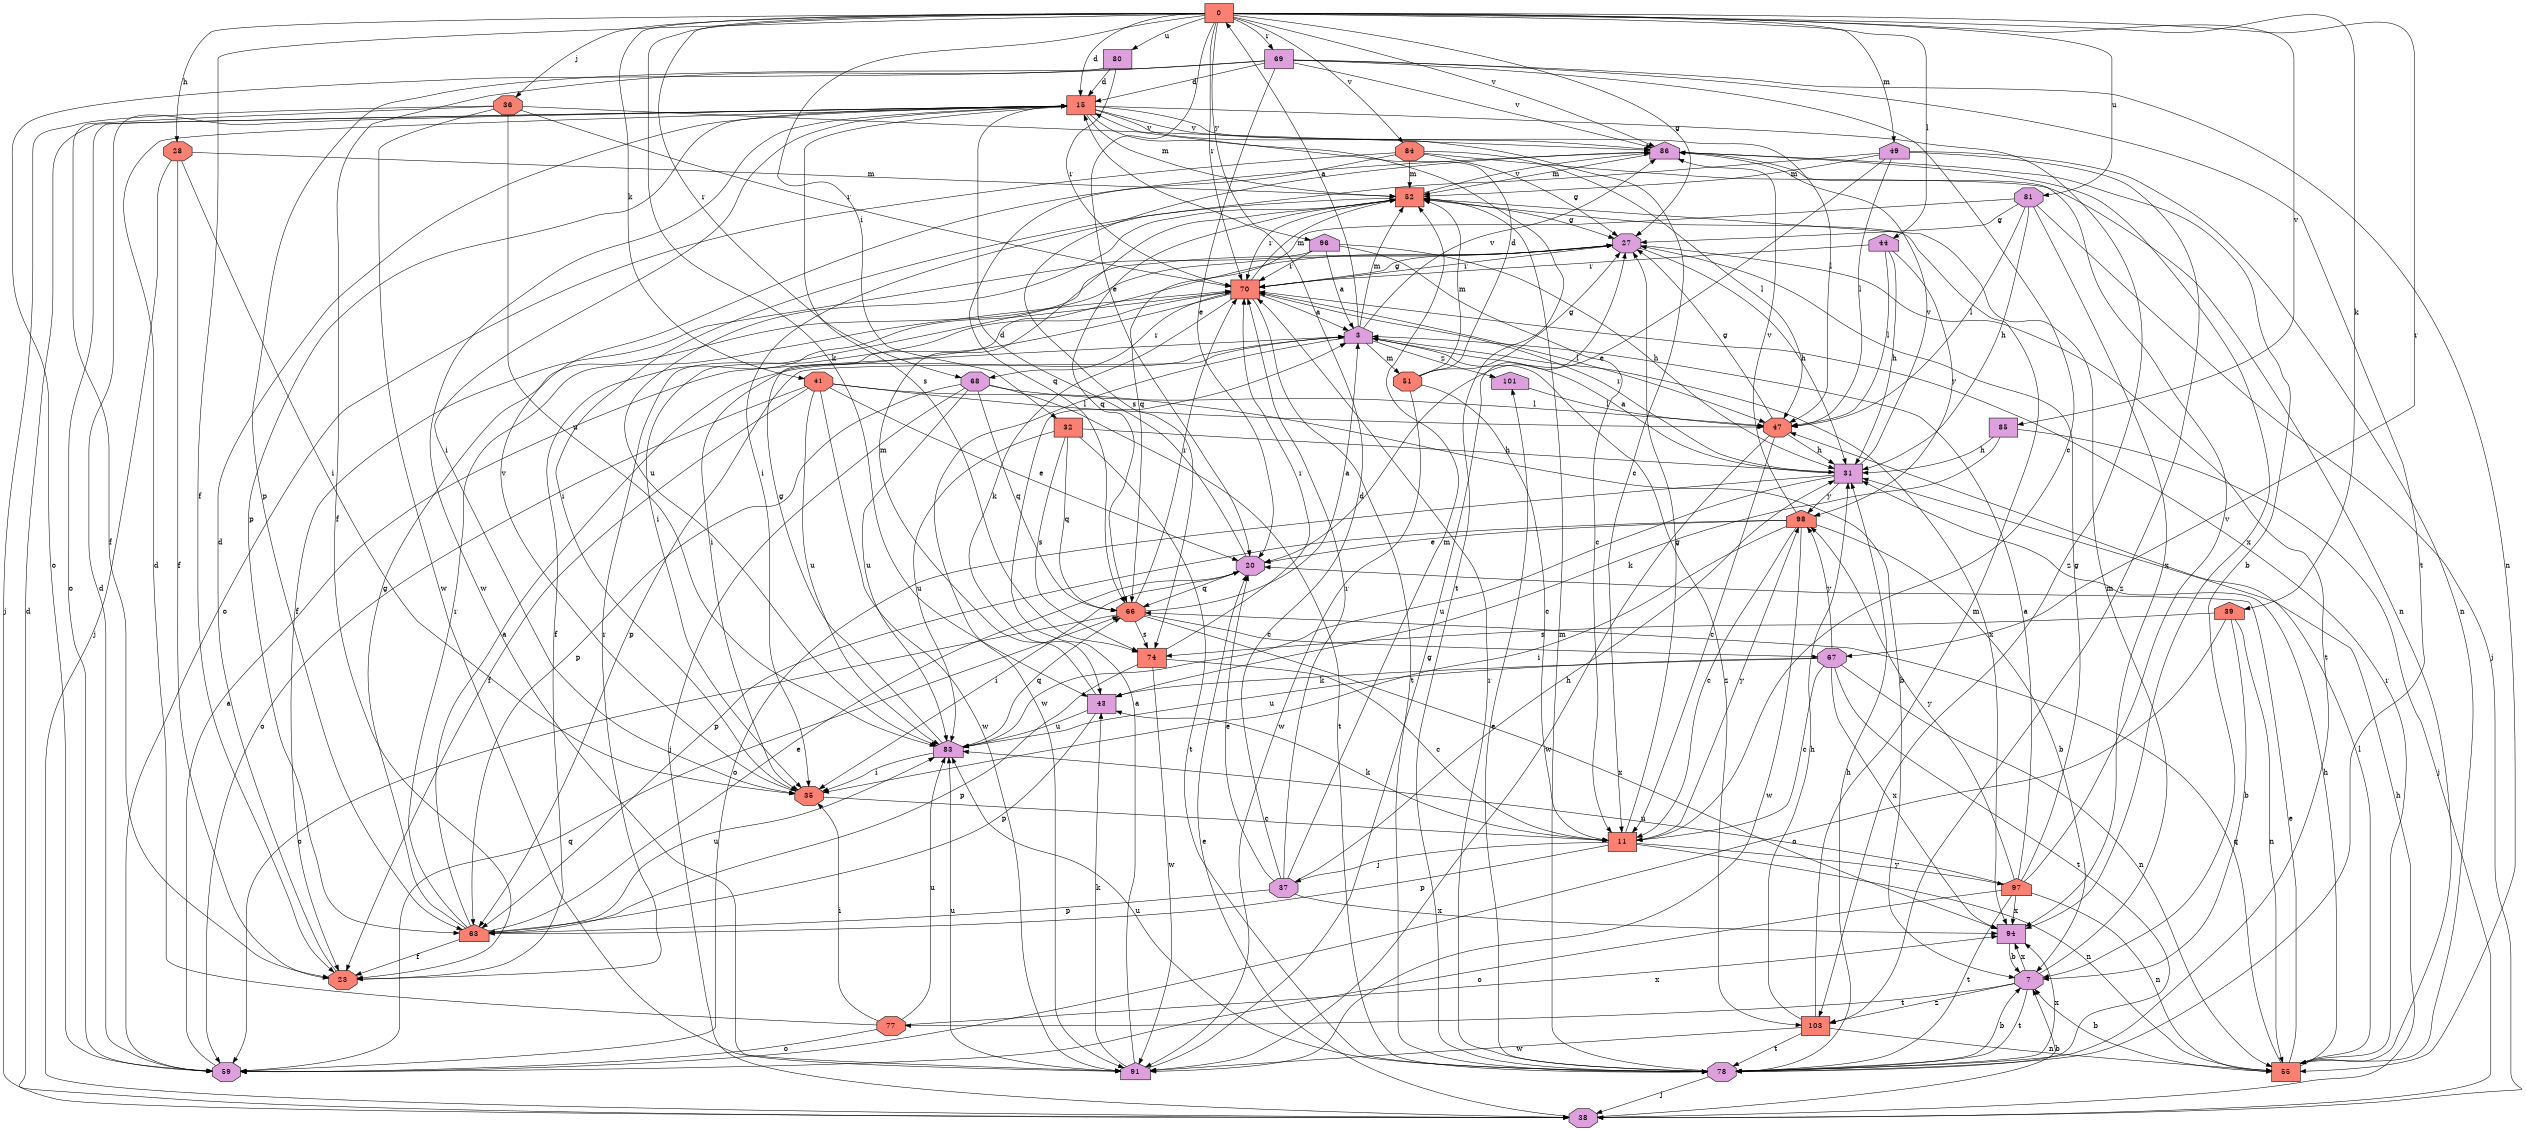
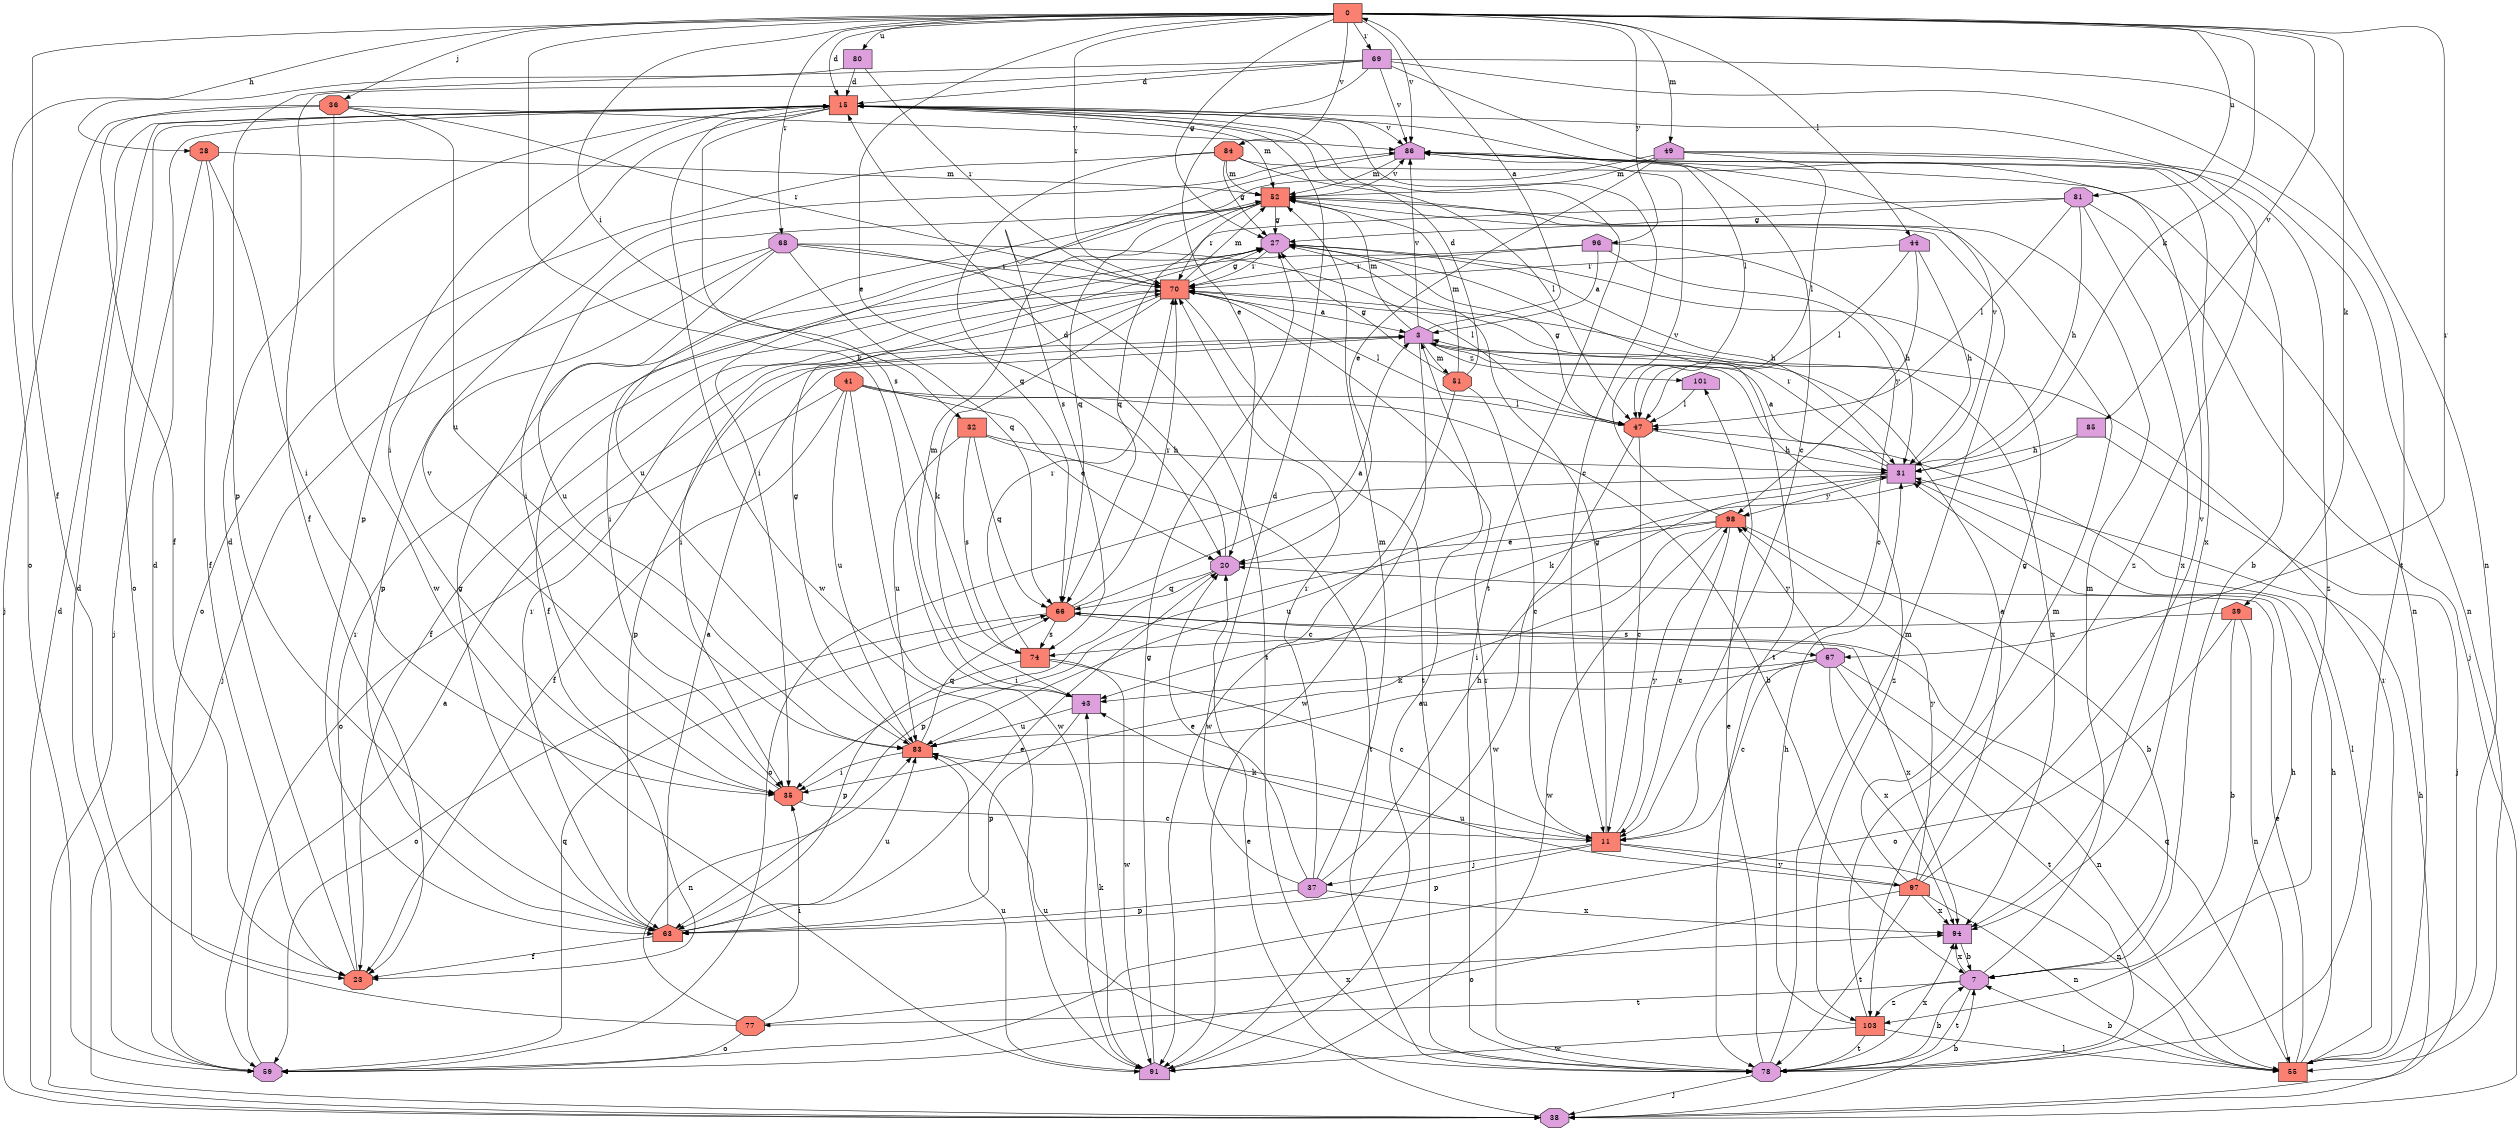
(629, 46) -> (2210, 33)
(1120, 354) -> (958, 264)
(948, 750) -> (918, 750)
(933, 888) -> (691, 888)
(2052, 1049) -> (2064, 1049)
